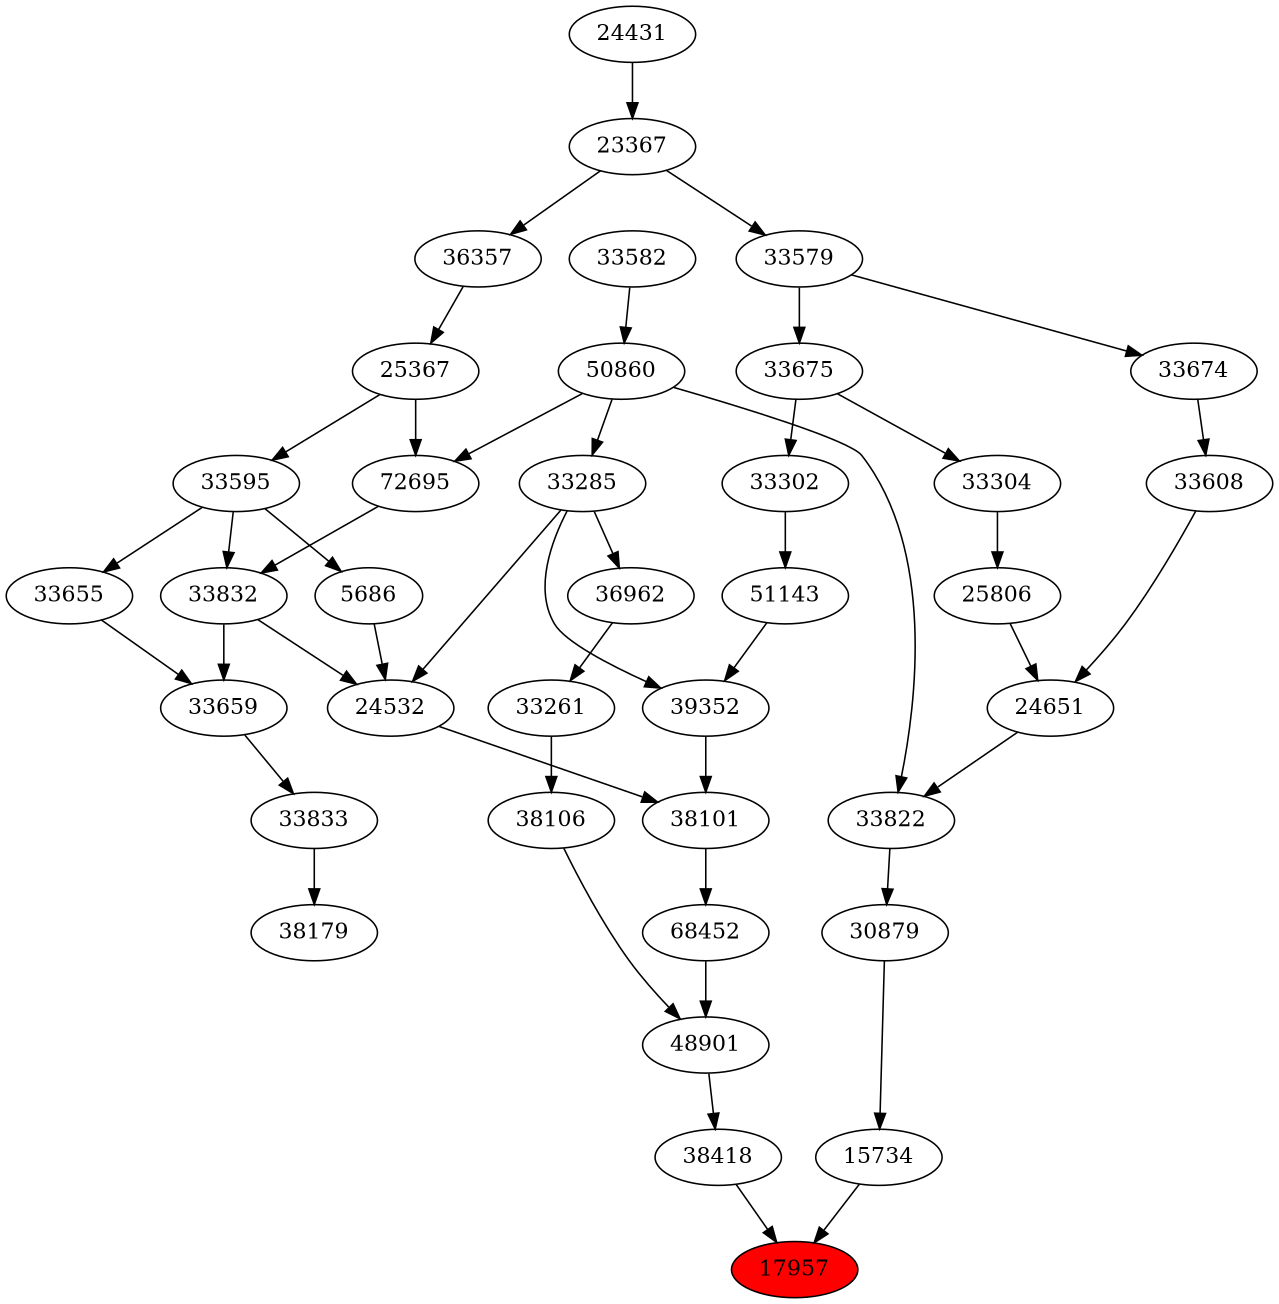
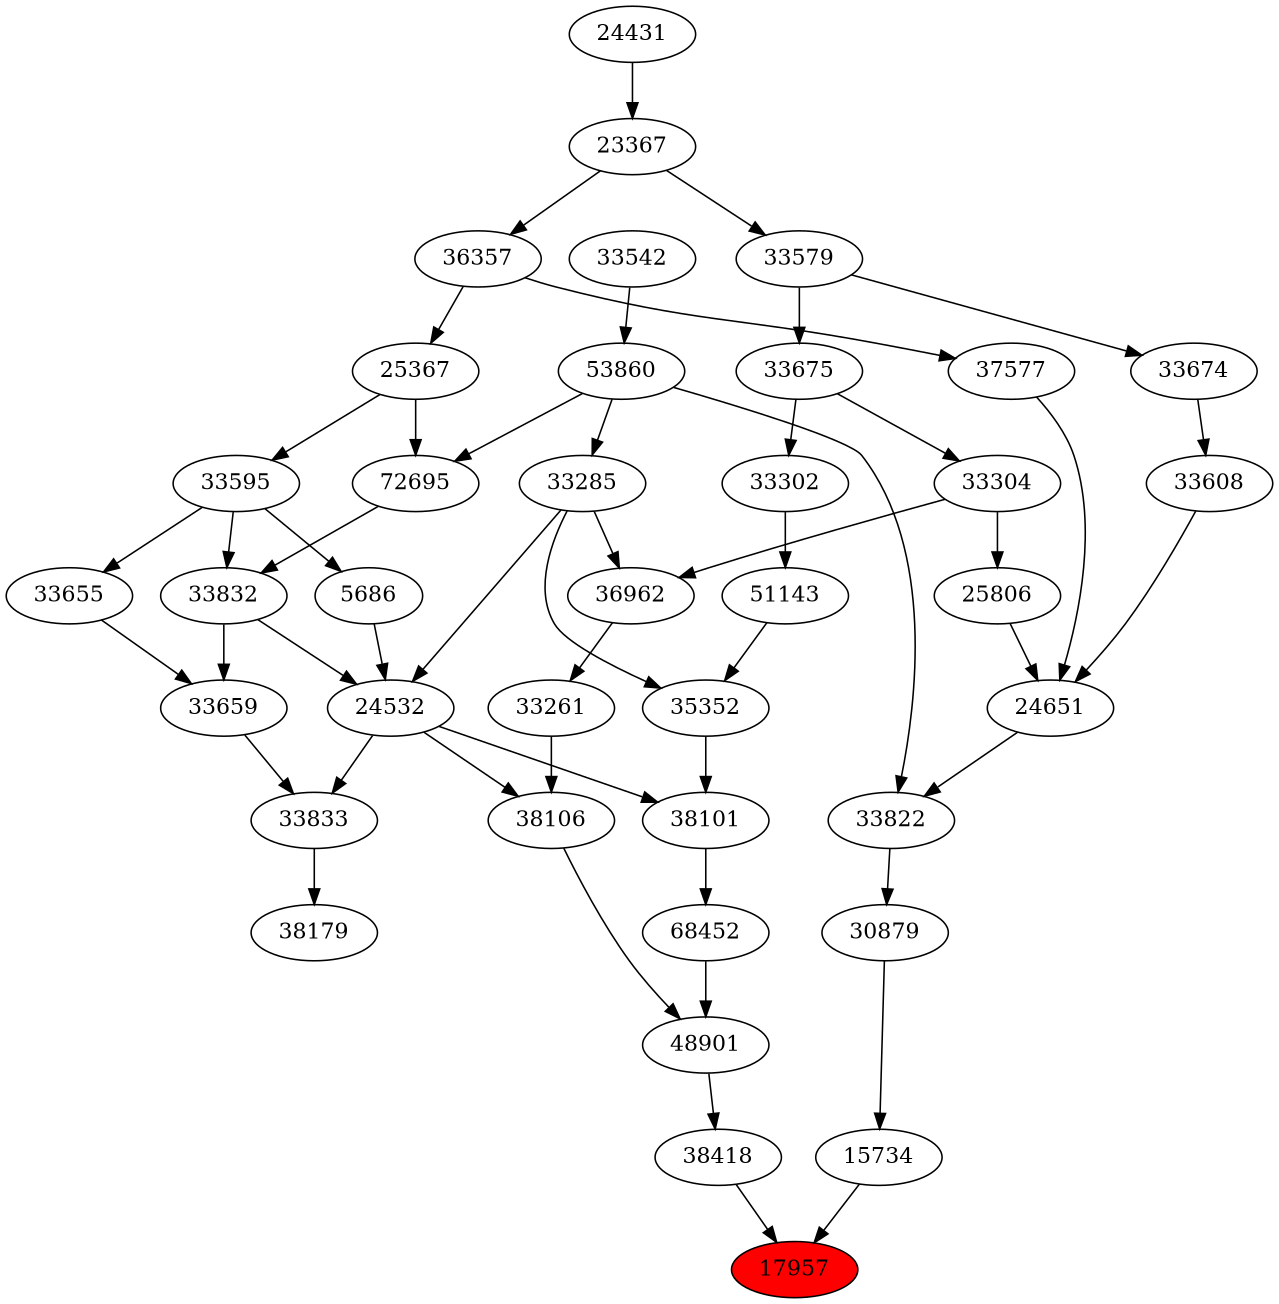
(632, 259) -> (632, 259)
(622, 371) -> (622, 371)
none -> (1011, 371)
none -> (819, 535)
(706, 708) -> (706, 708)
none -> (357, 758)
none -> (465, 760)
